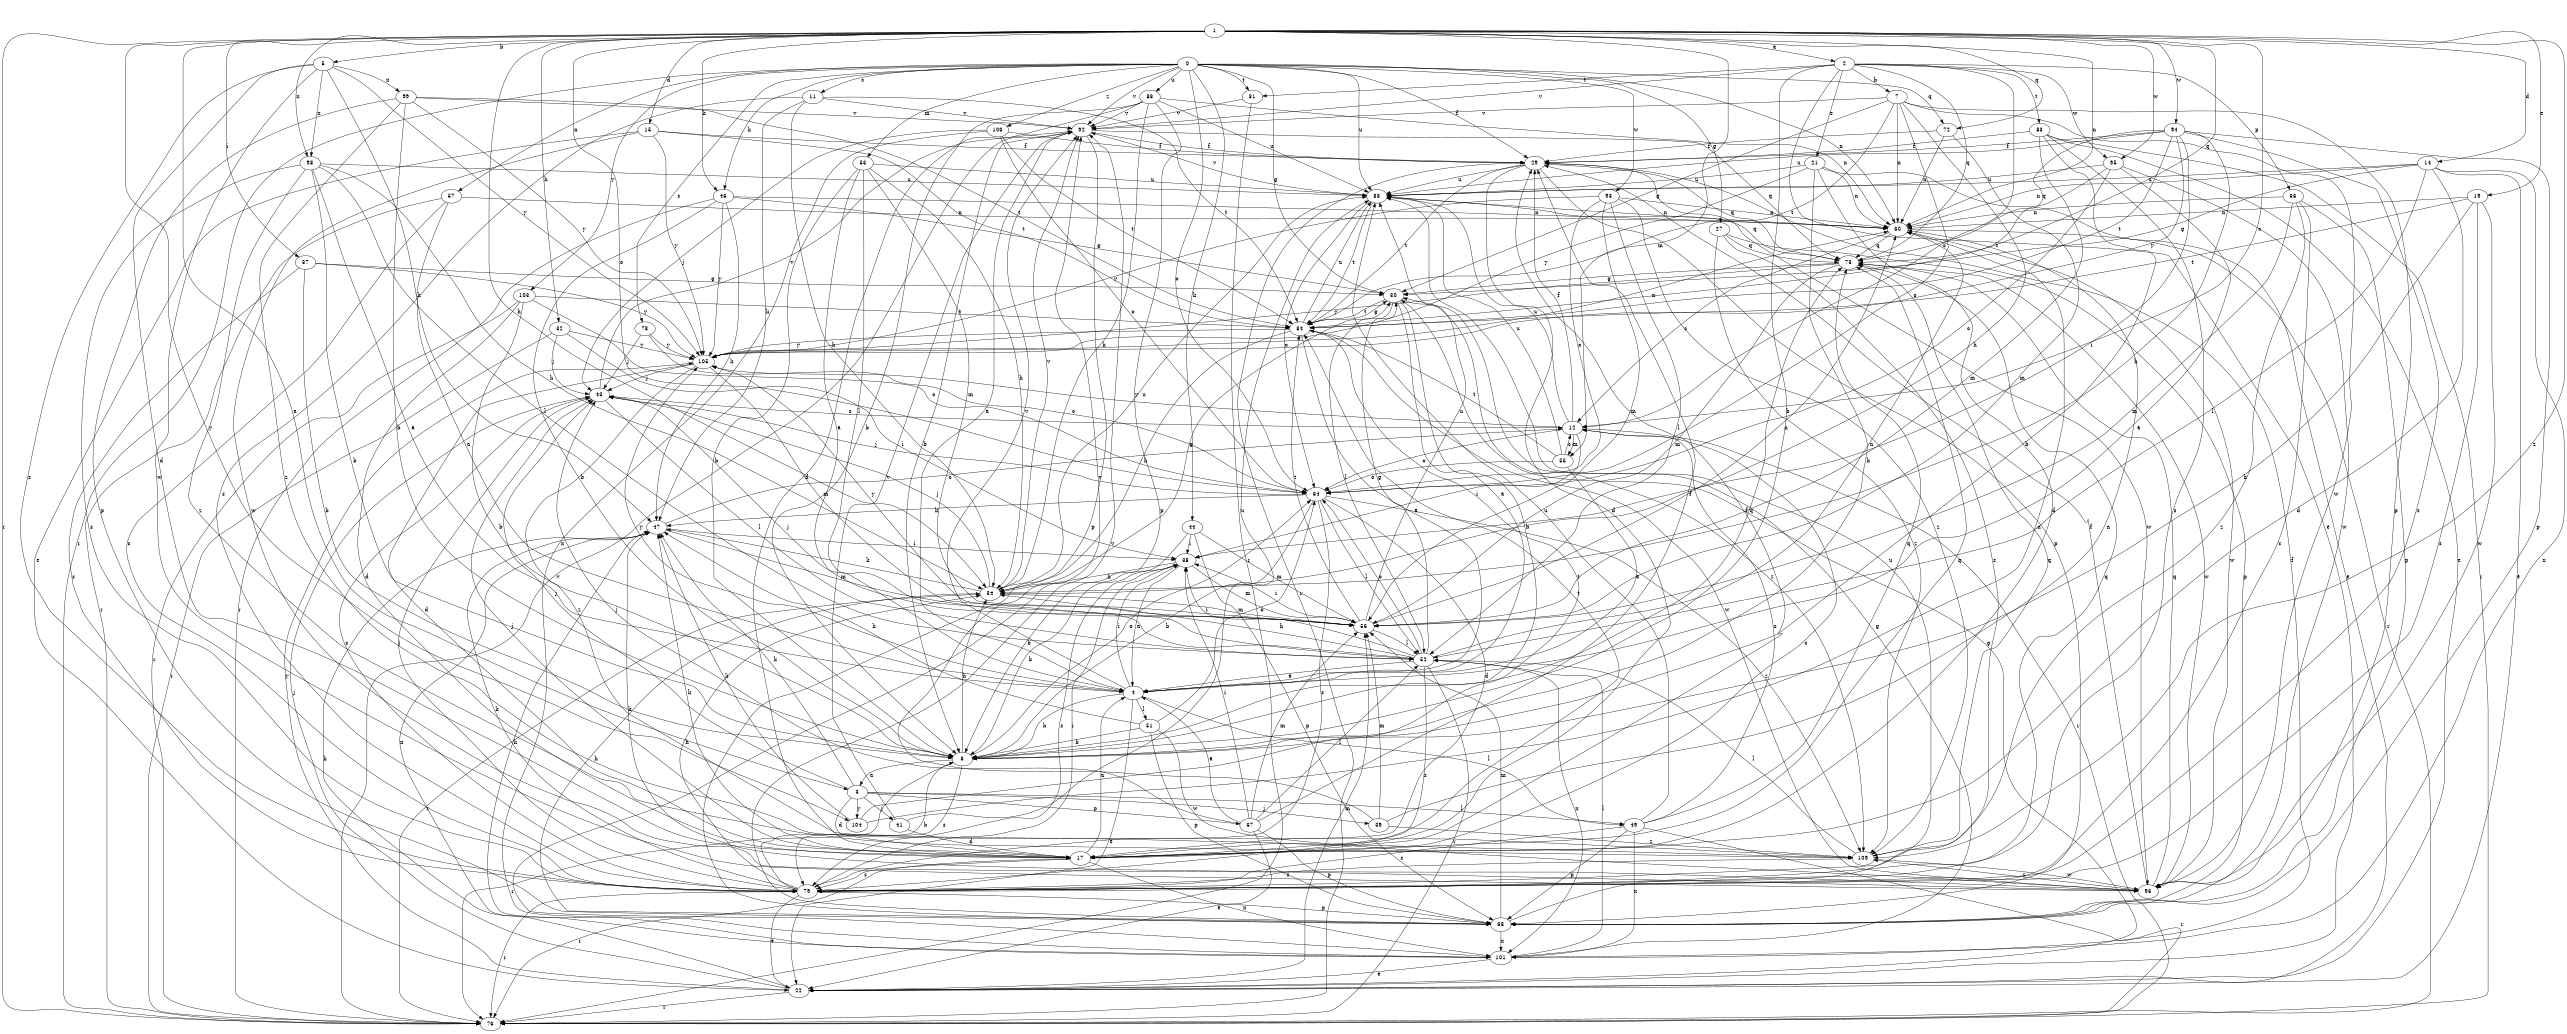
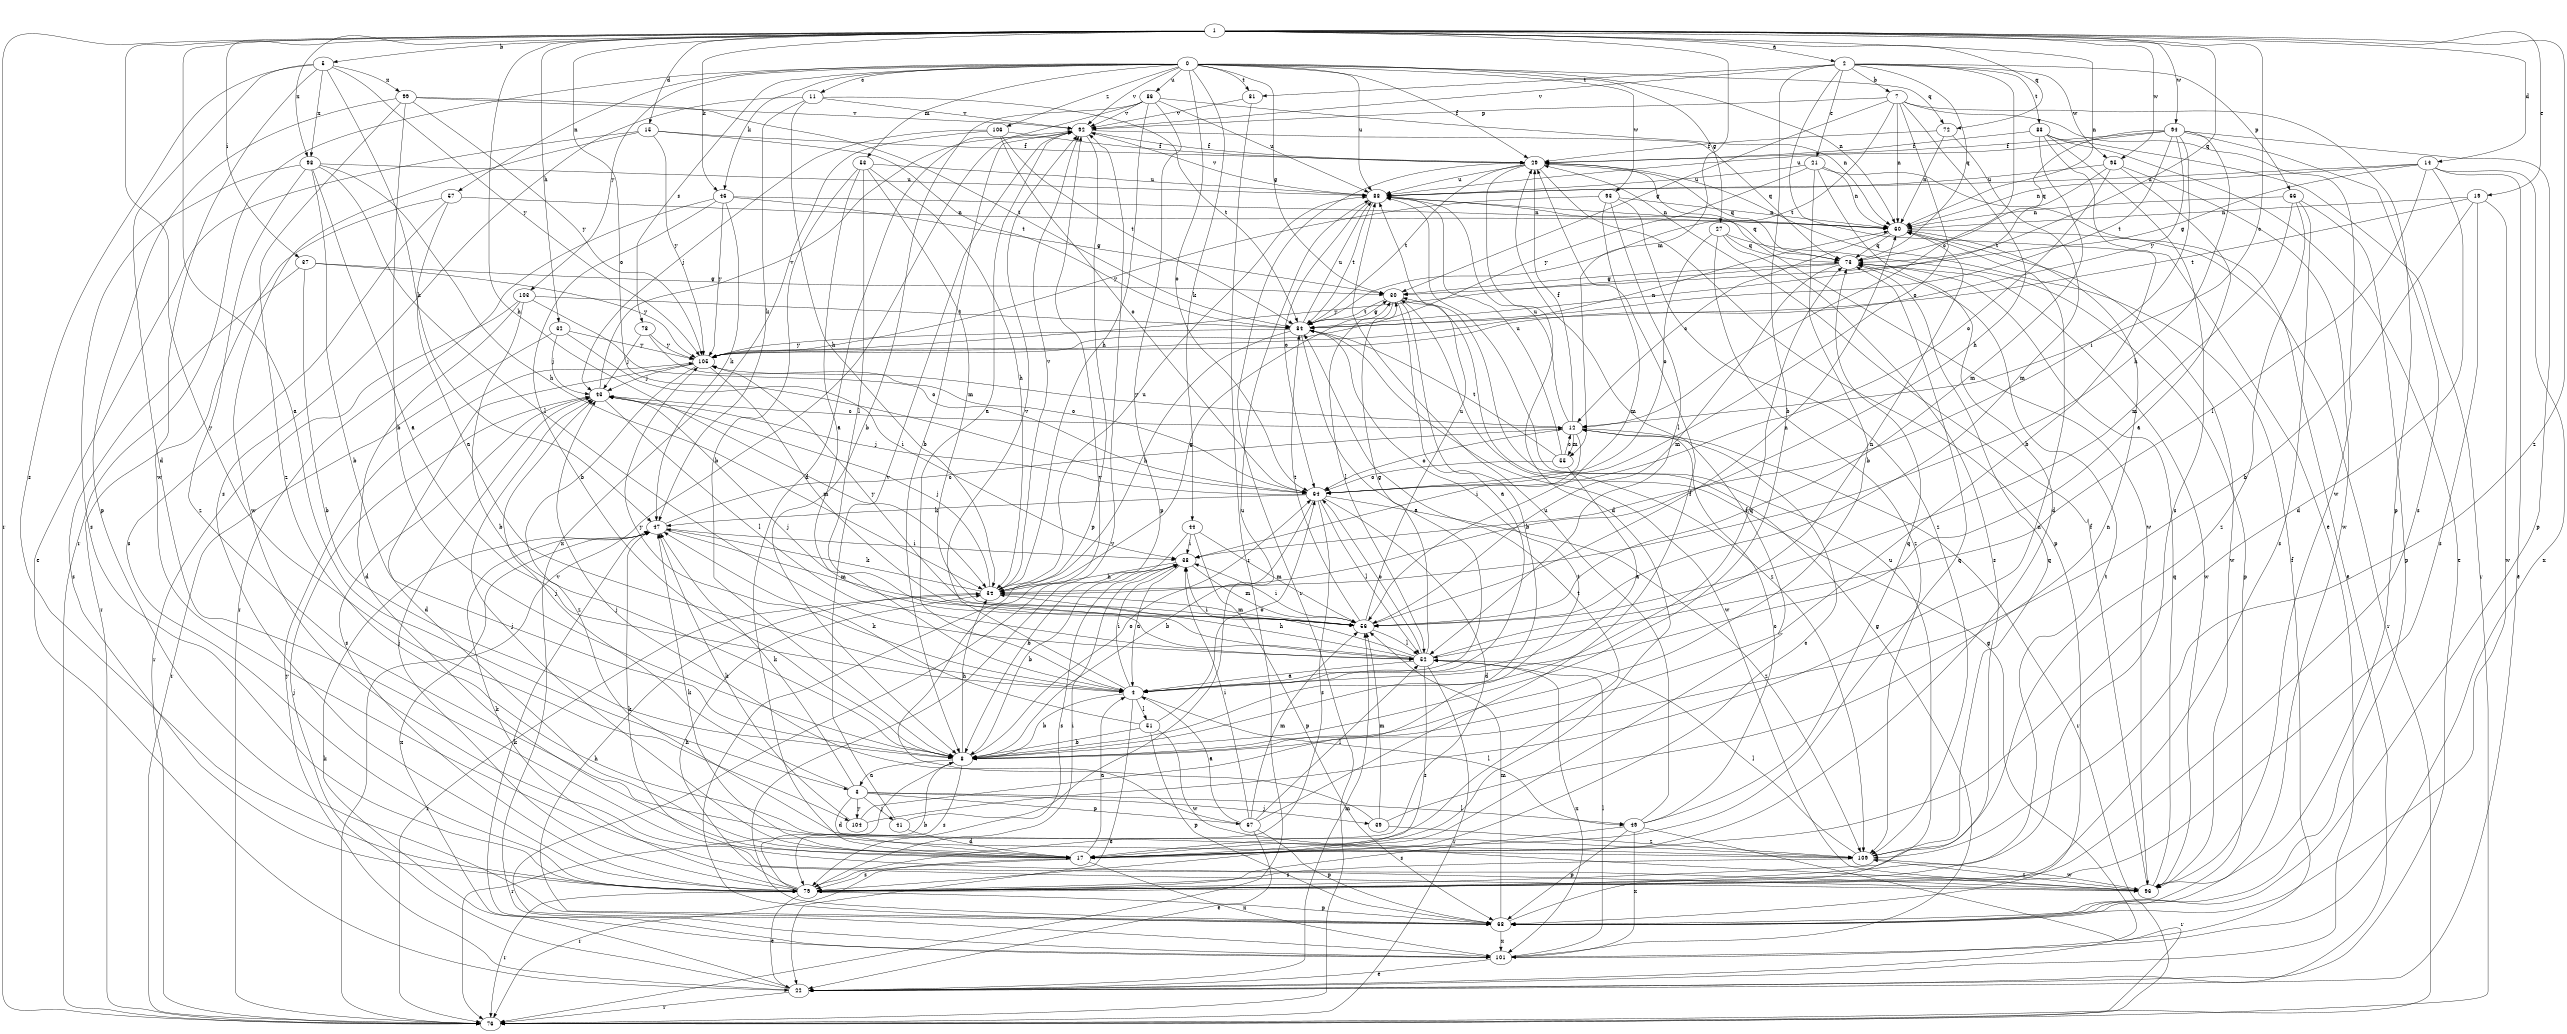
(1484, 114) -> (1484, 114)
(1592, 452) -> (1598, 464)
(2106, 577) -> (2106, 577)
(2444, 611) -> (2332, 865)
